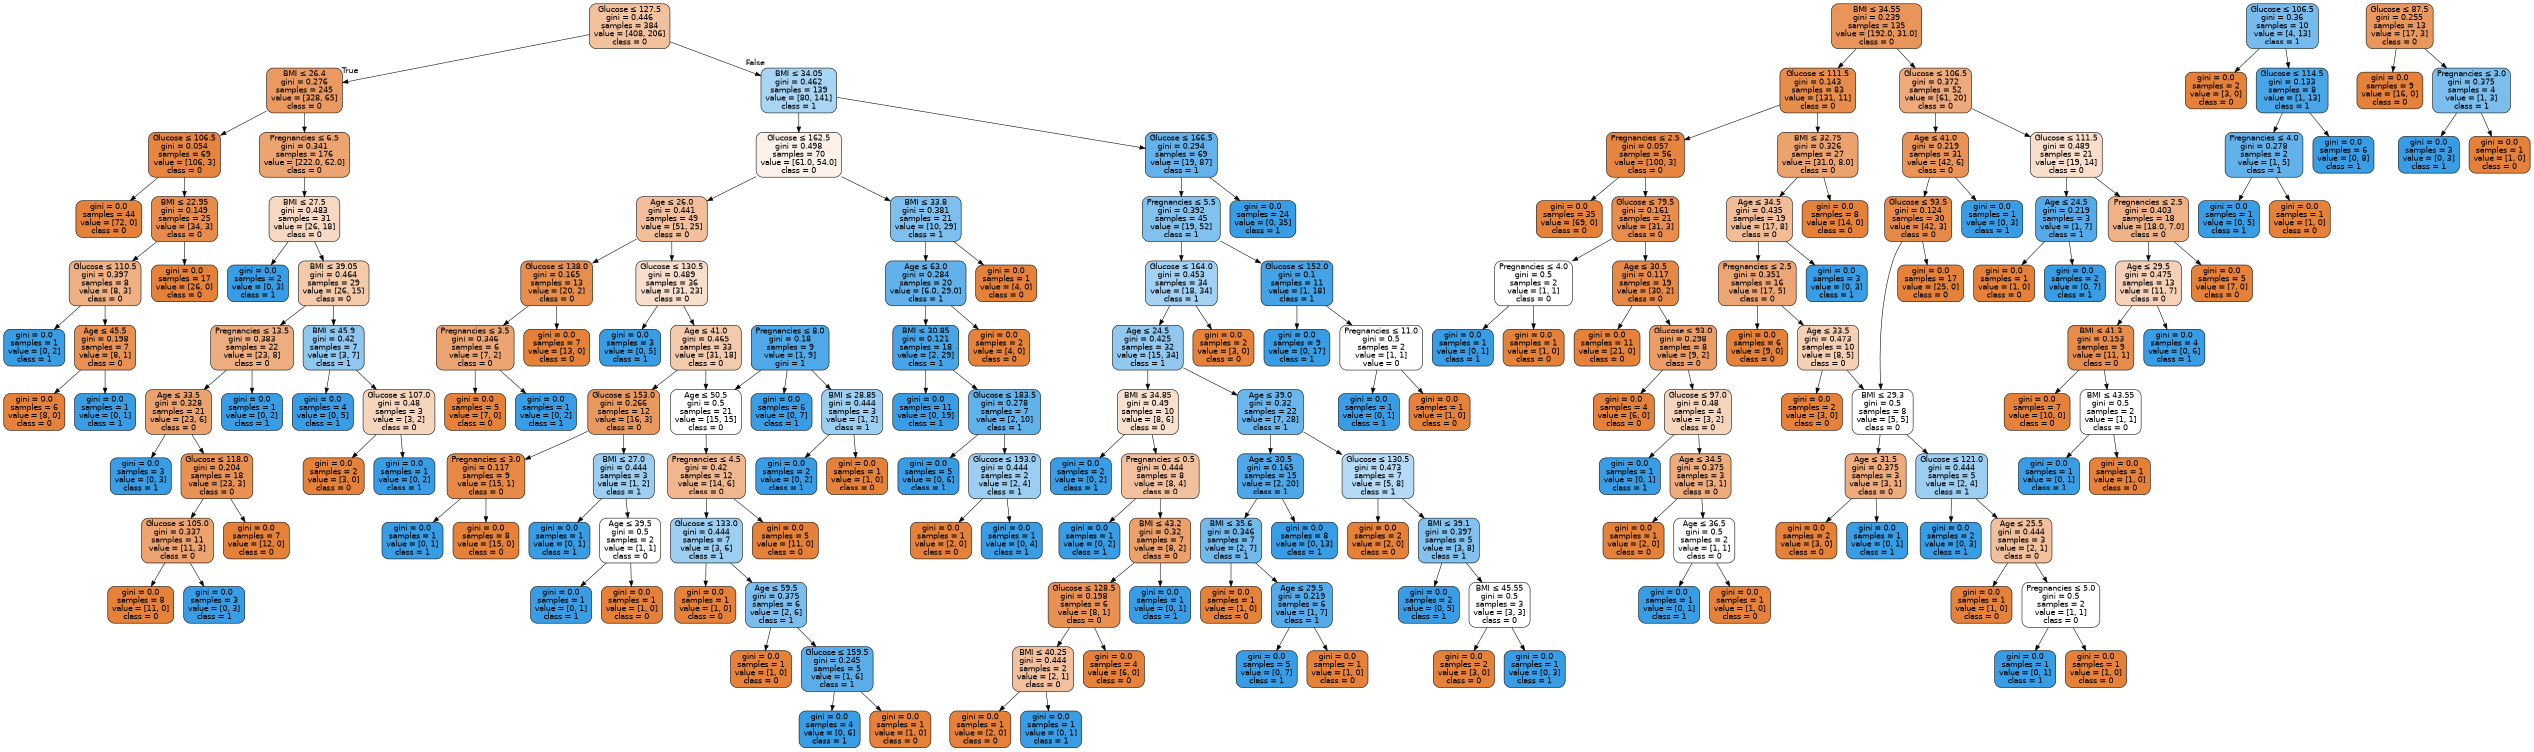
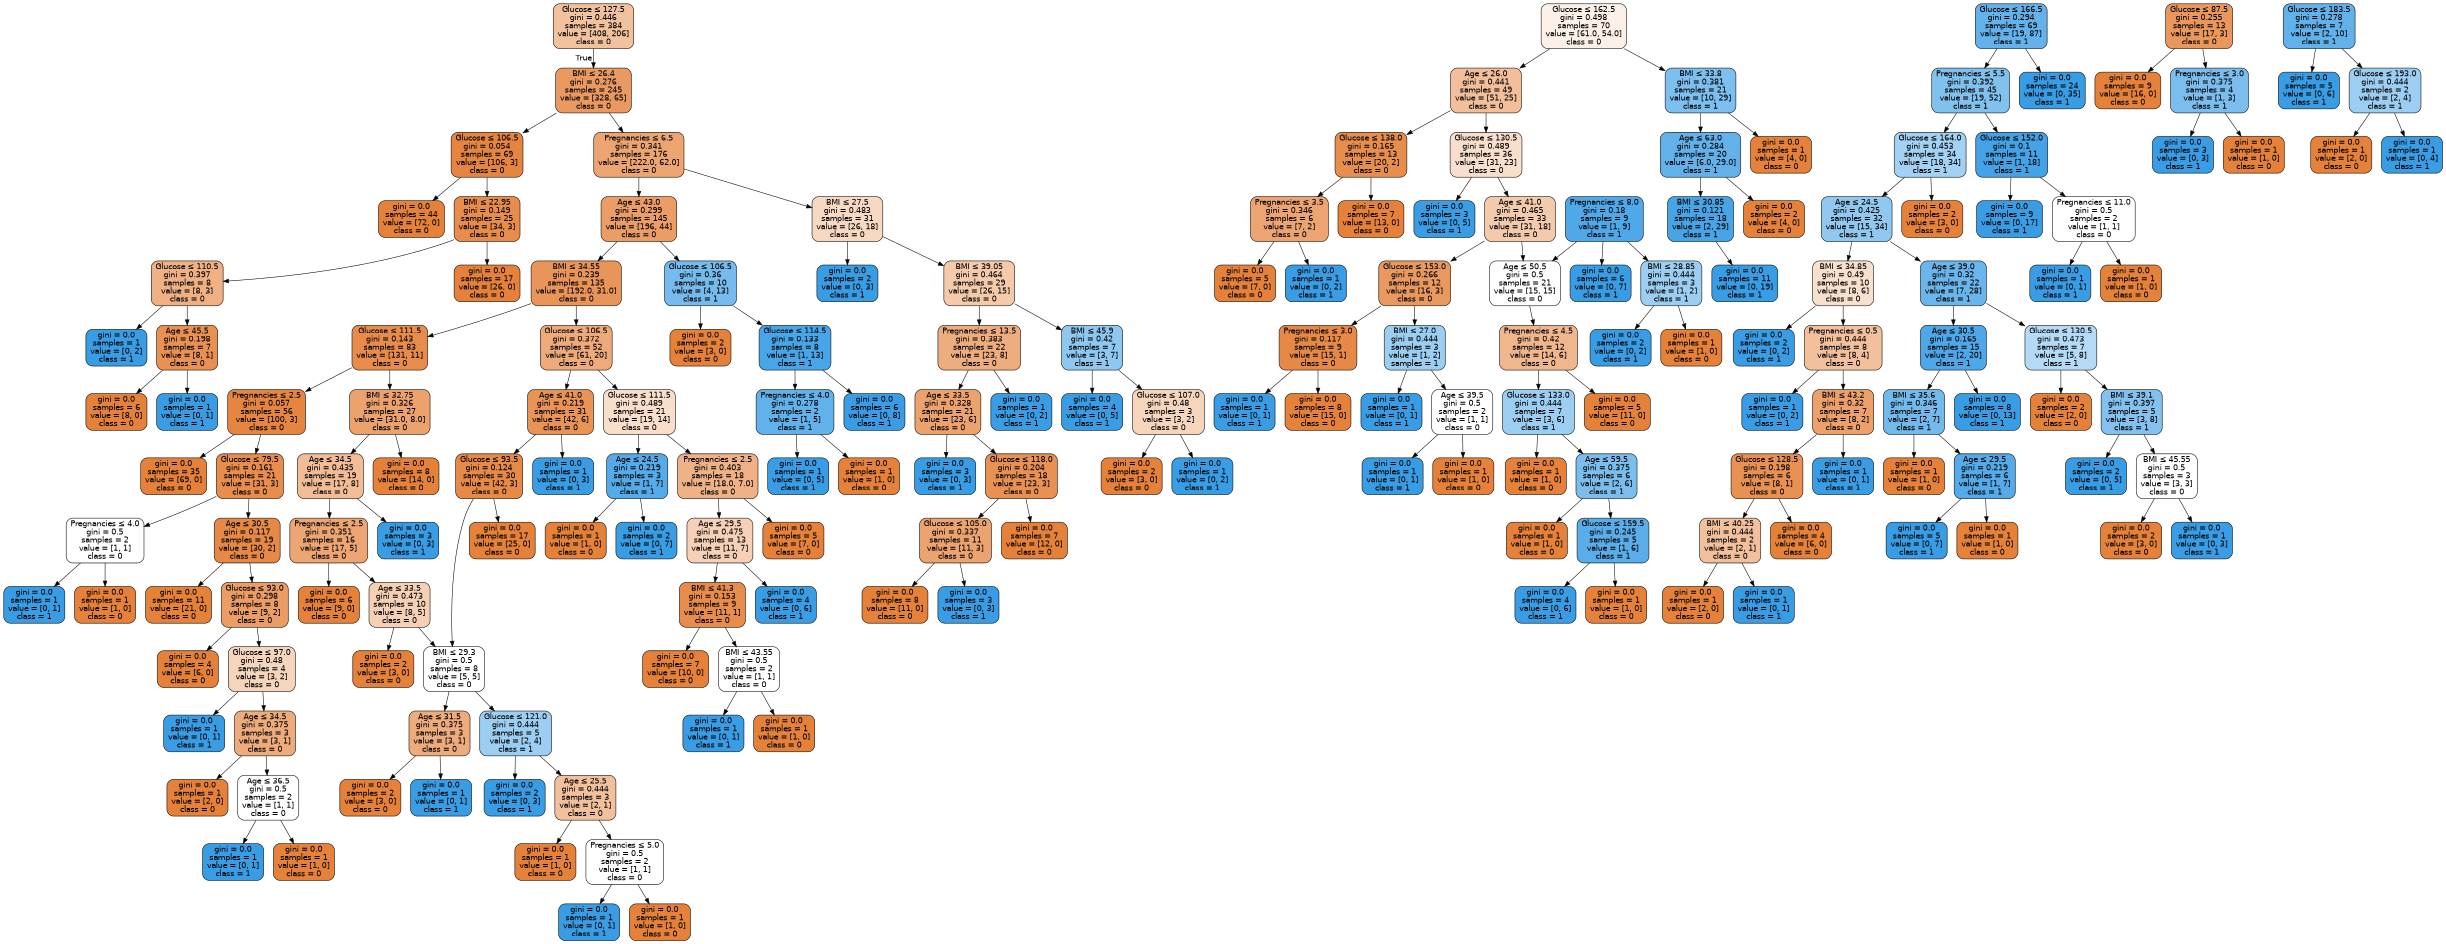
(799, 90) -> none
none -> (639, 219)
(790, 364) -> (1604, 235)
(1381, 364) -> (2094, 235)
(963, 378) -> none
(624, 492) -> (1415, 364)
